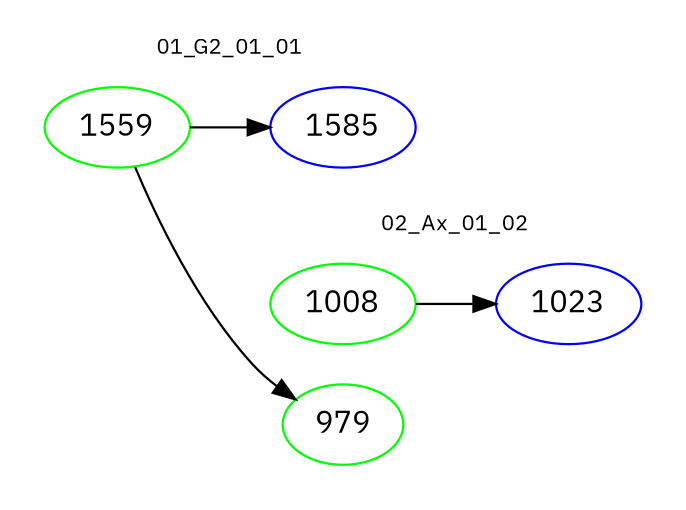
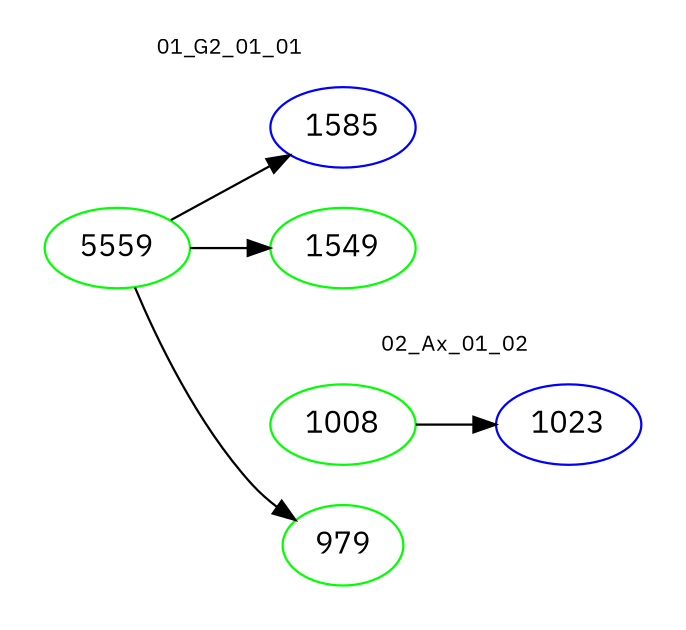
(117, 127) -> (117, 248)
none -> (343, 248)
